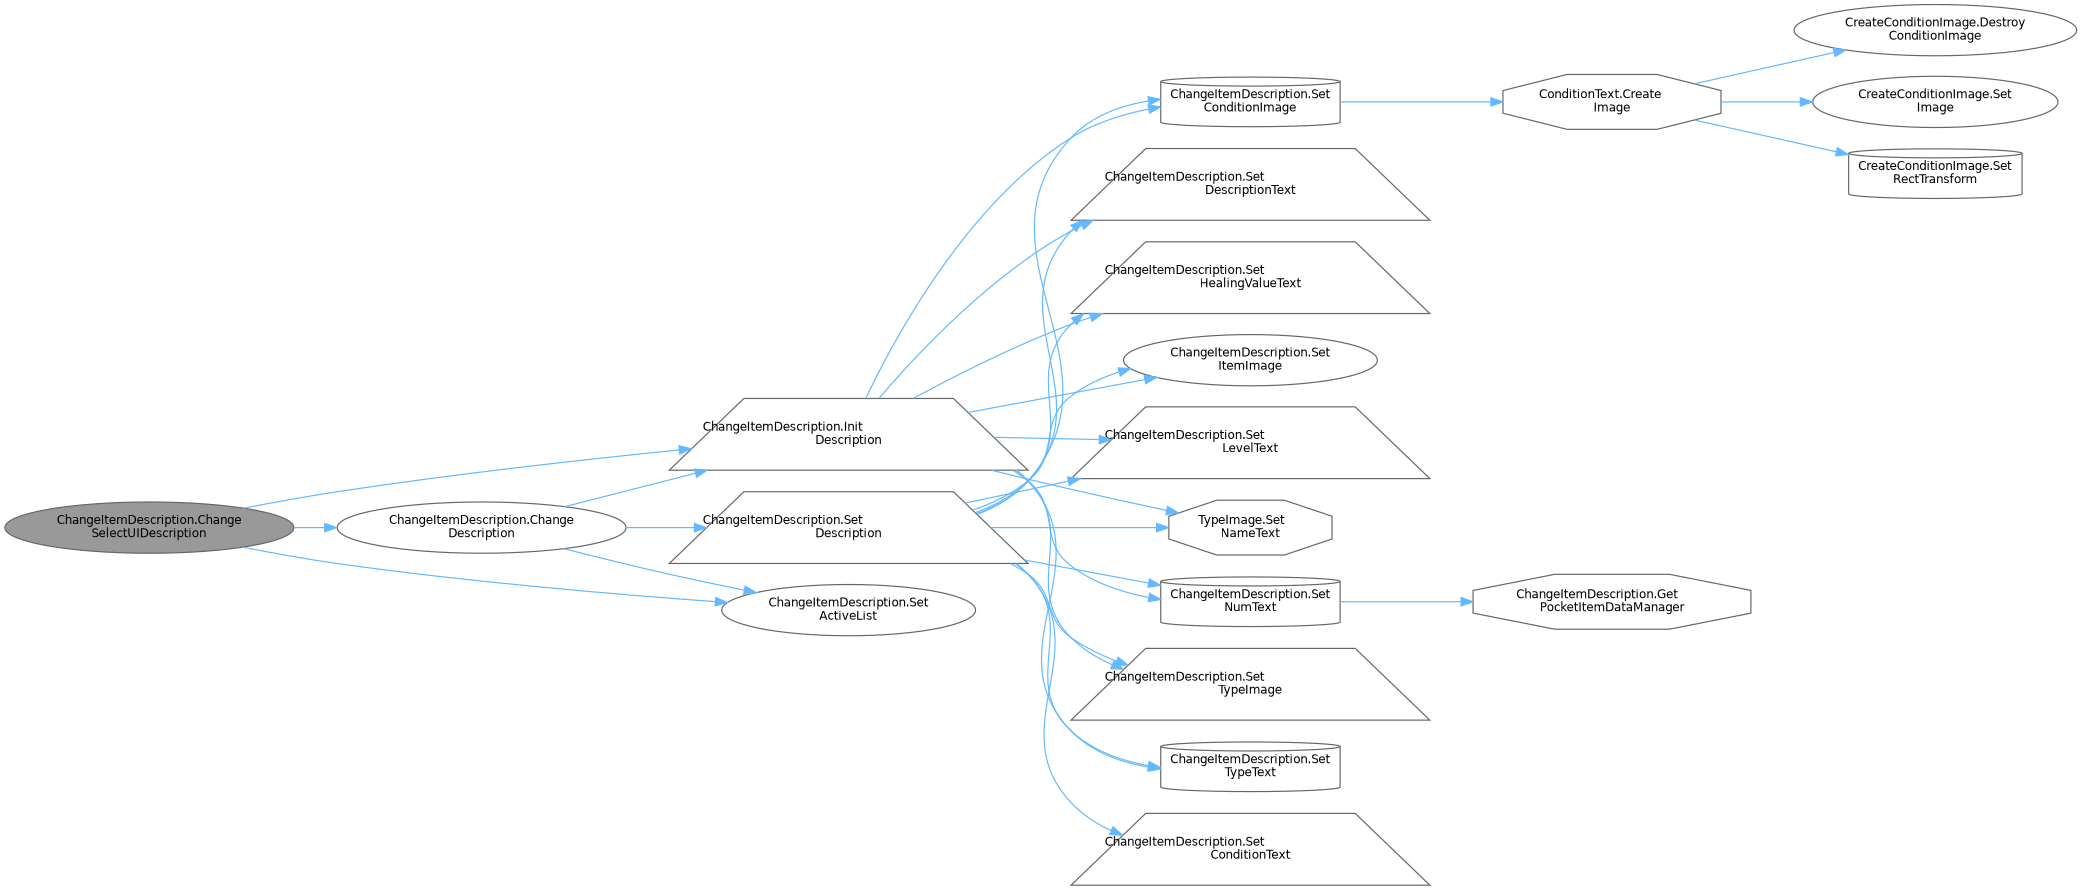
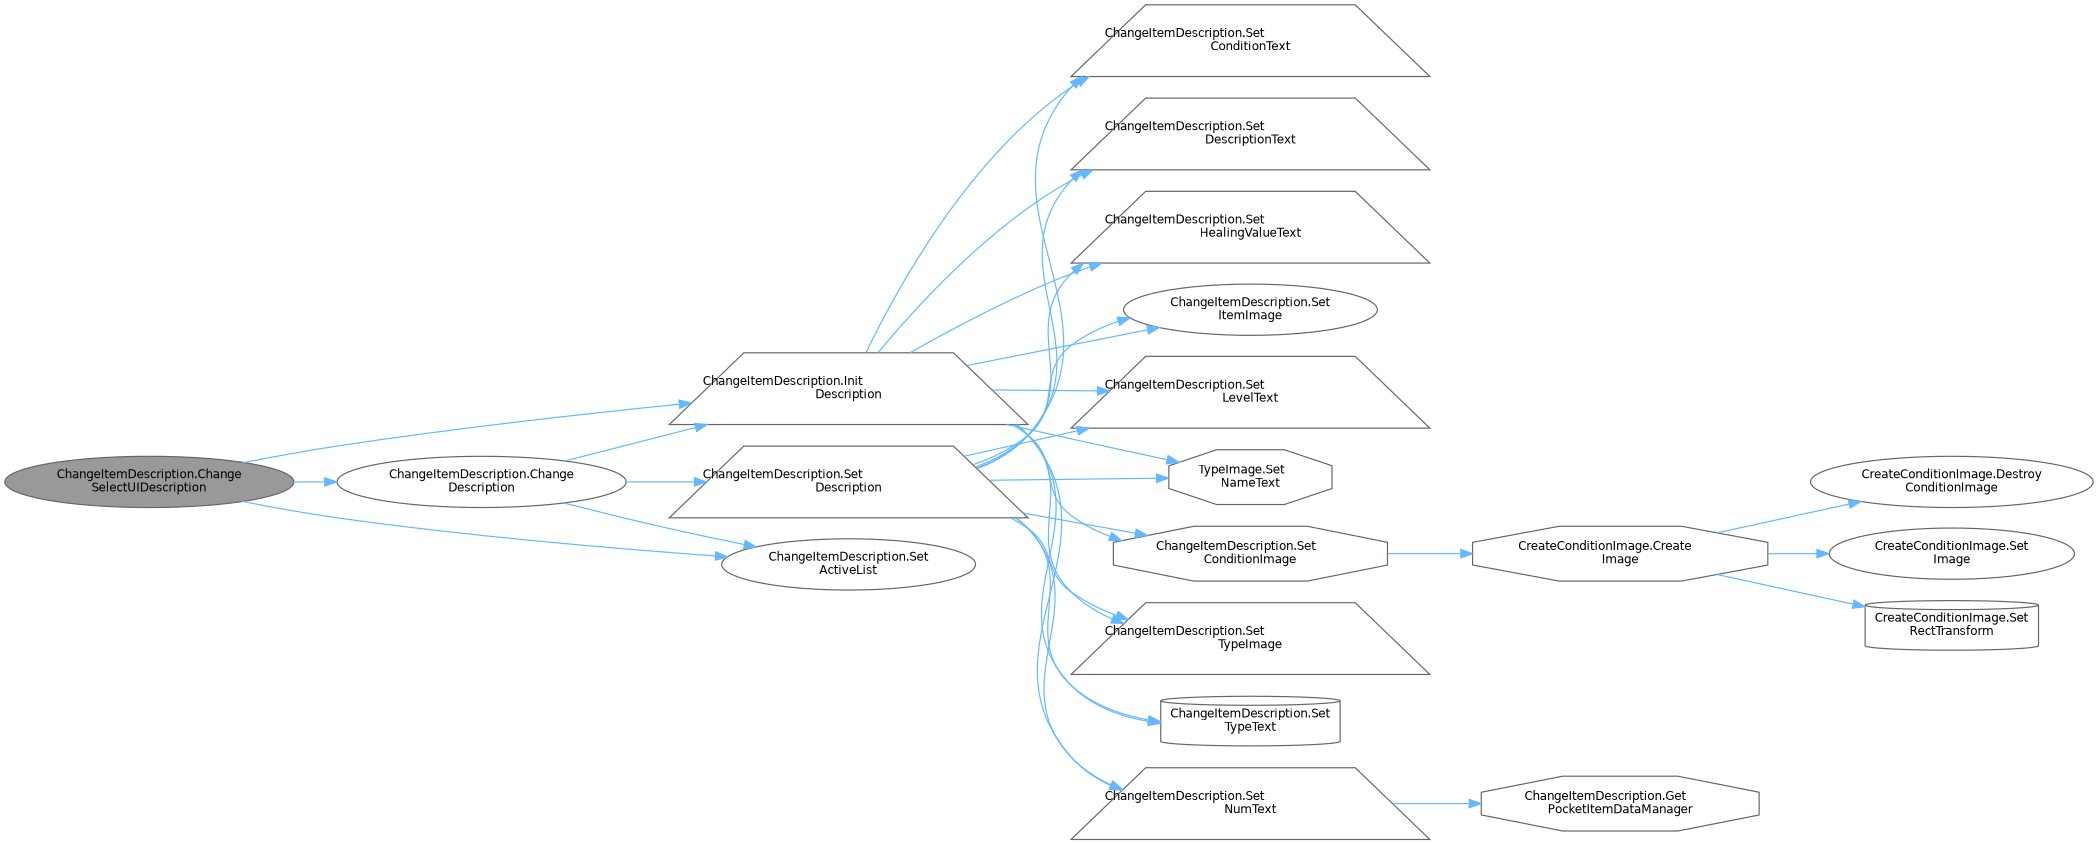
(1250, 102) -> (1250, 554)
(1612, 102) -> (1620, 554)
none -> (955, 204)
(1250, 602) -> (1250, 804)
